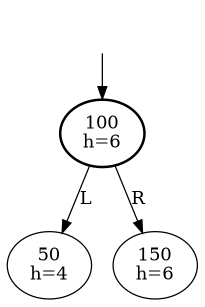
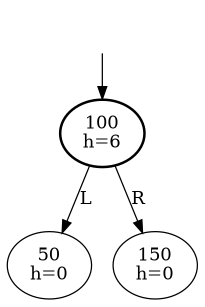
(49, 265) -> (49, 265)
(155, 265) -> (155, 265)
